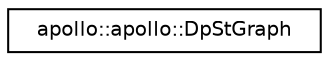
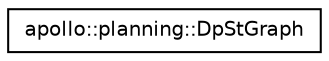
(164, 31) -> (164, 31)
